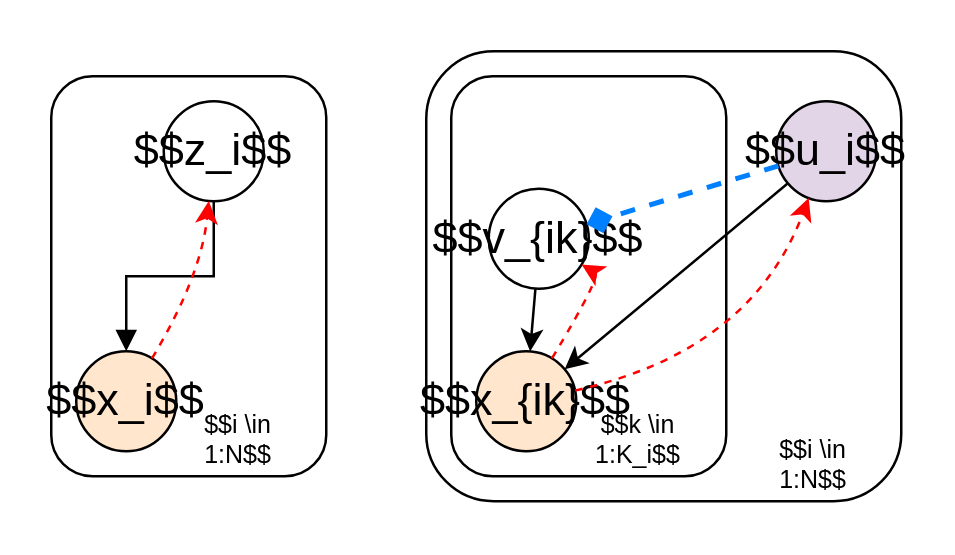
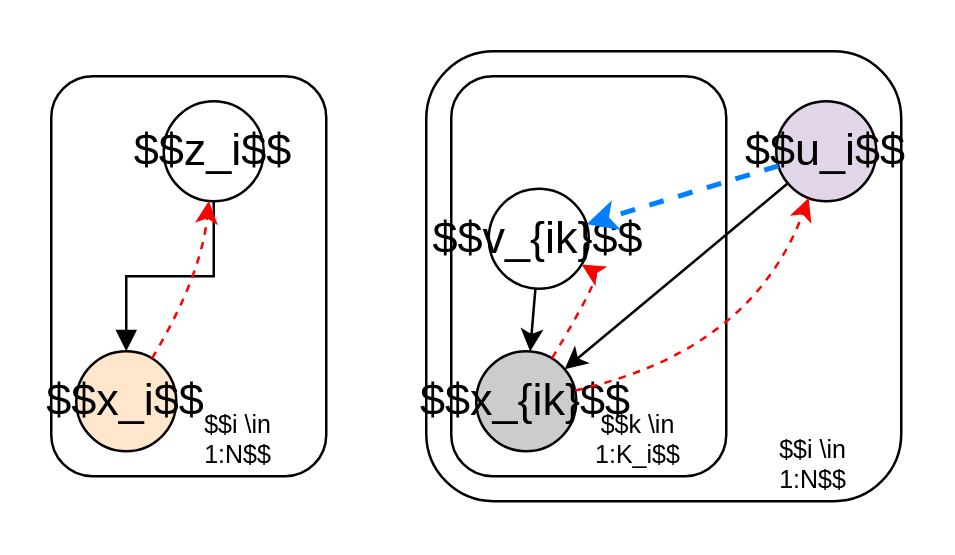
(611, 217) -> (610, 217)
(526, 401) -> (526, 401)
